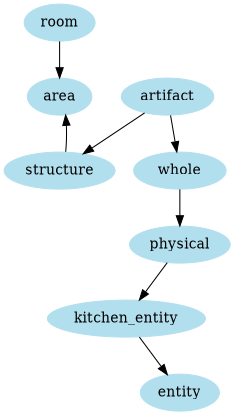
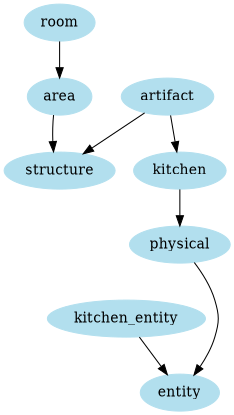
(66, 139) -> (53, 128)
(180, 171) -> (180, 171)
(156, 277) -> (218, 314)
